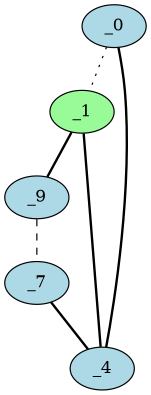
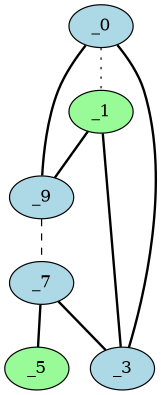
none -> (53, 107)
none -> (37, 369)
(102, 369) -> (122, 369)
